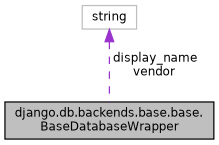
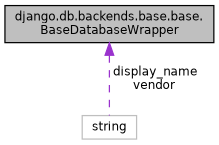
(109, 72) -> (109, 85)
